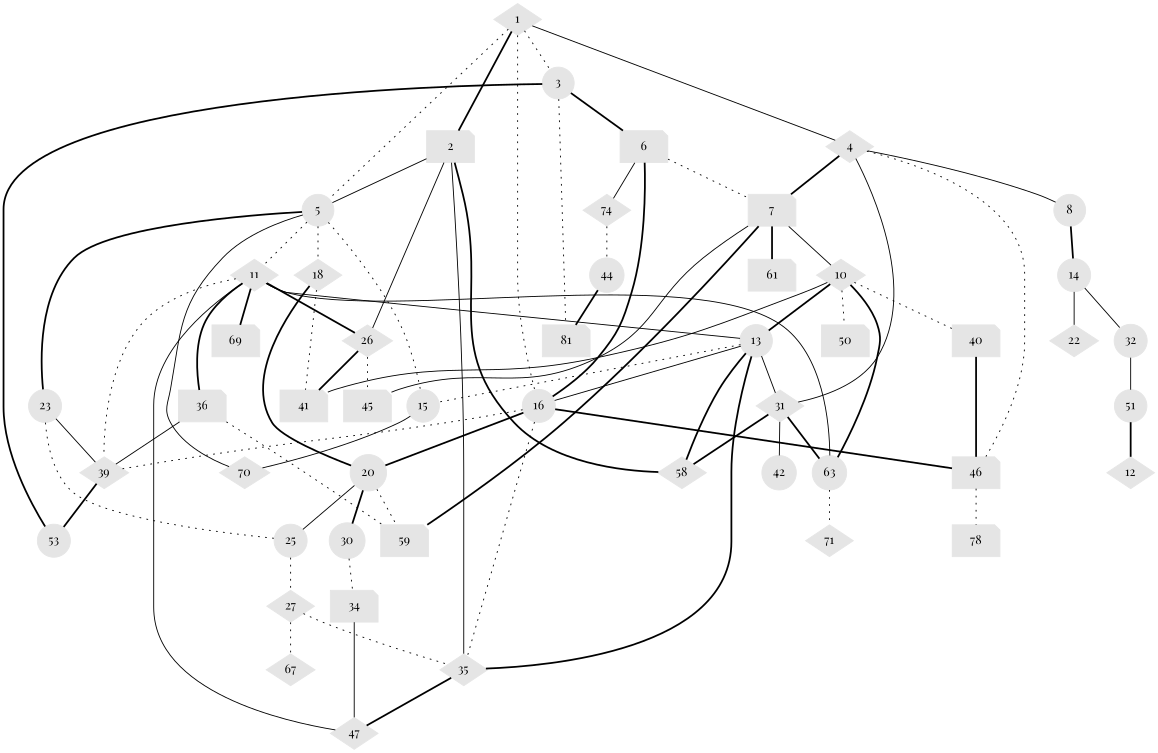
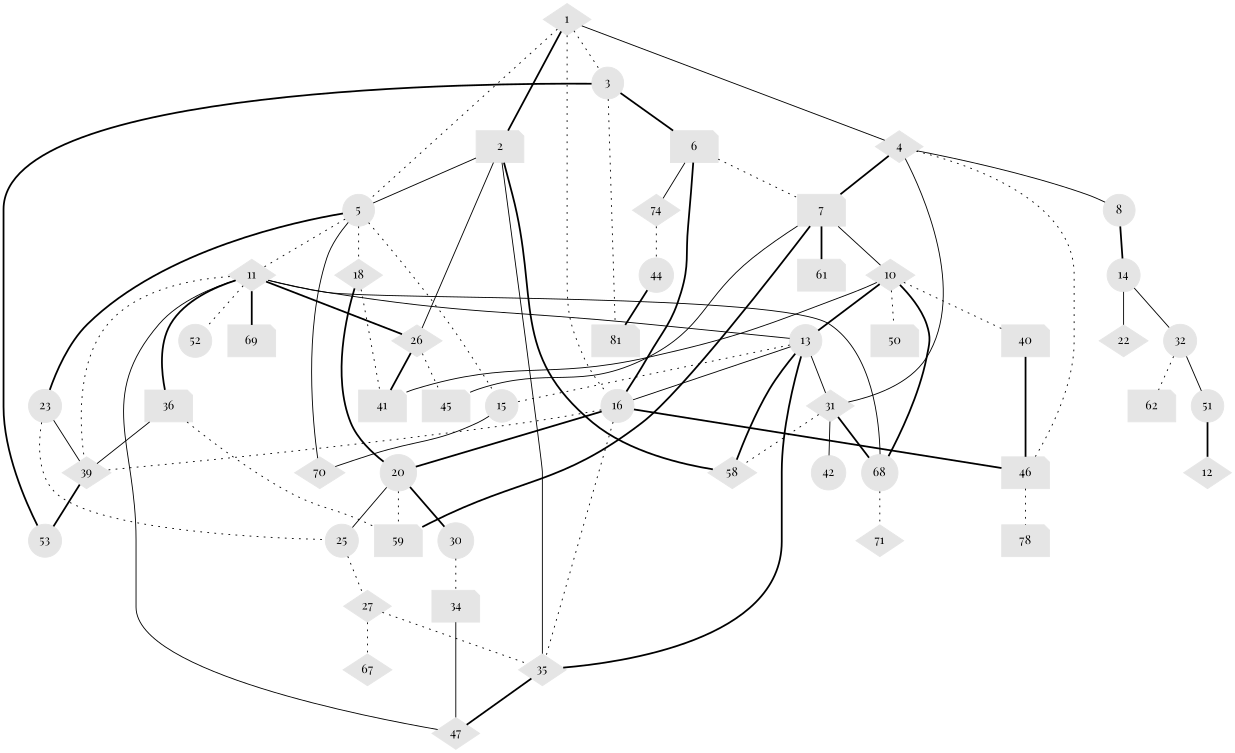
none -> (195, 341)
none -> (1152, 406)
(727, 442) -> (778, 442)
(829, 473) -> (880, 473)
